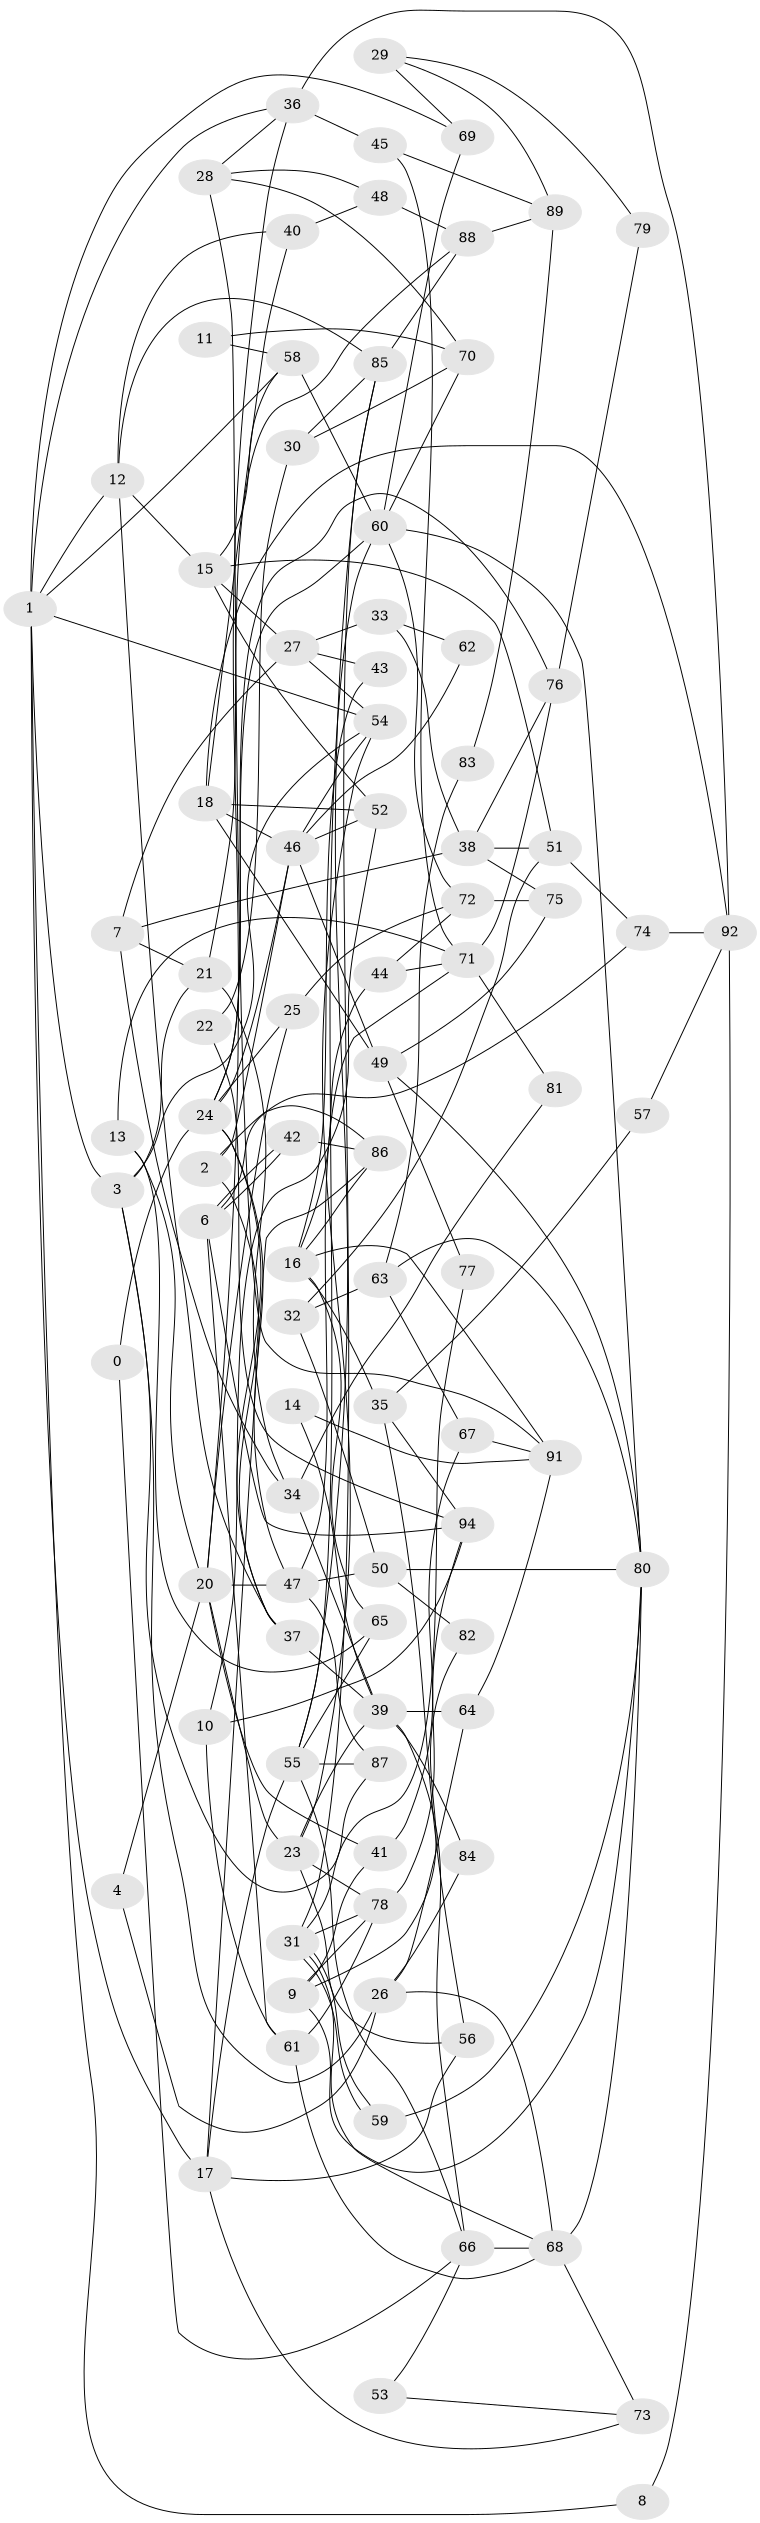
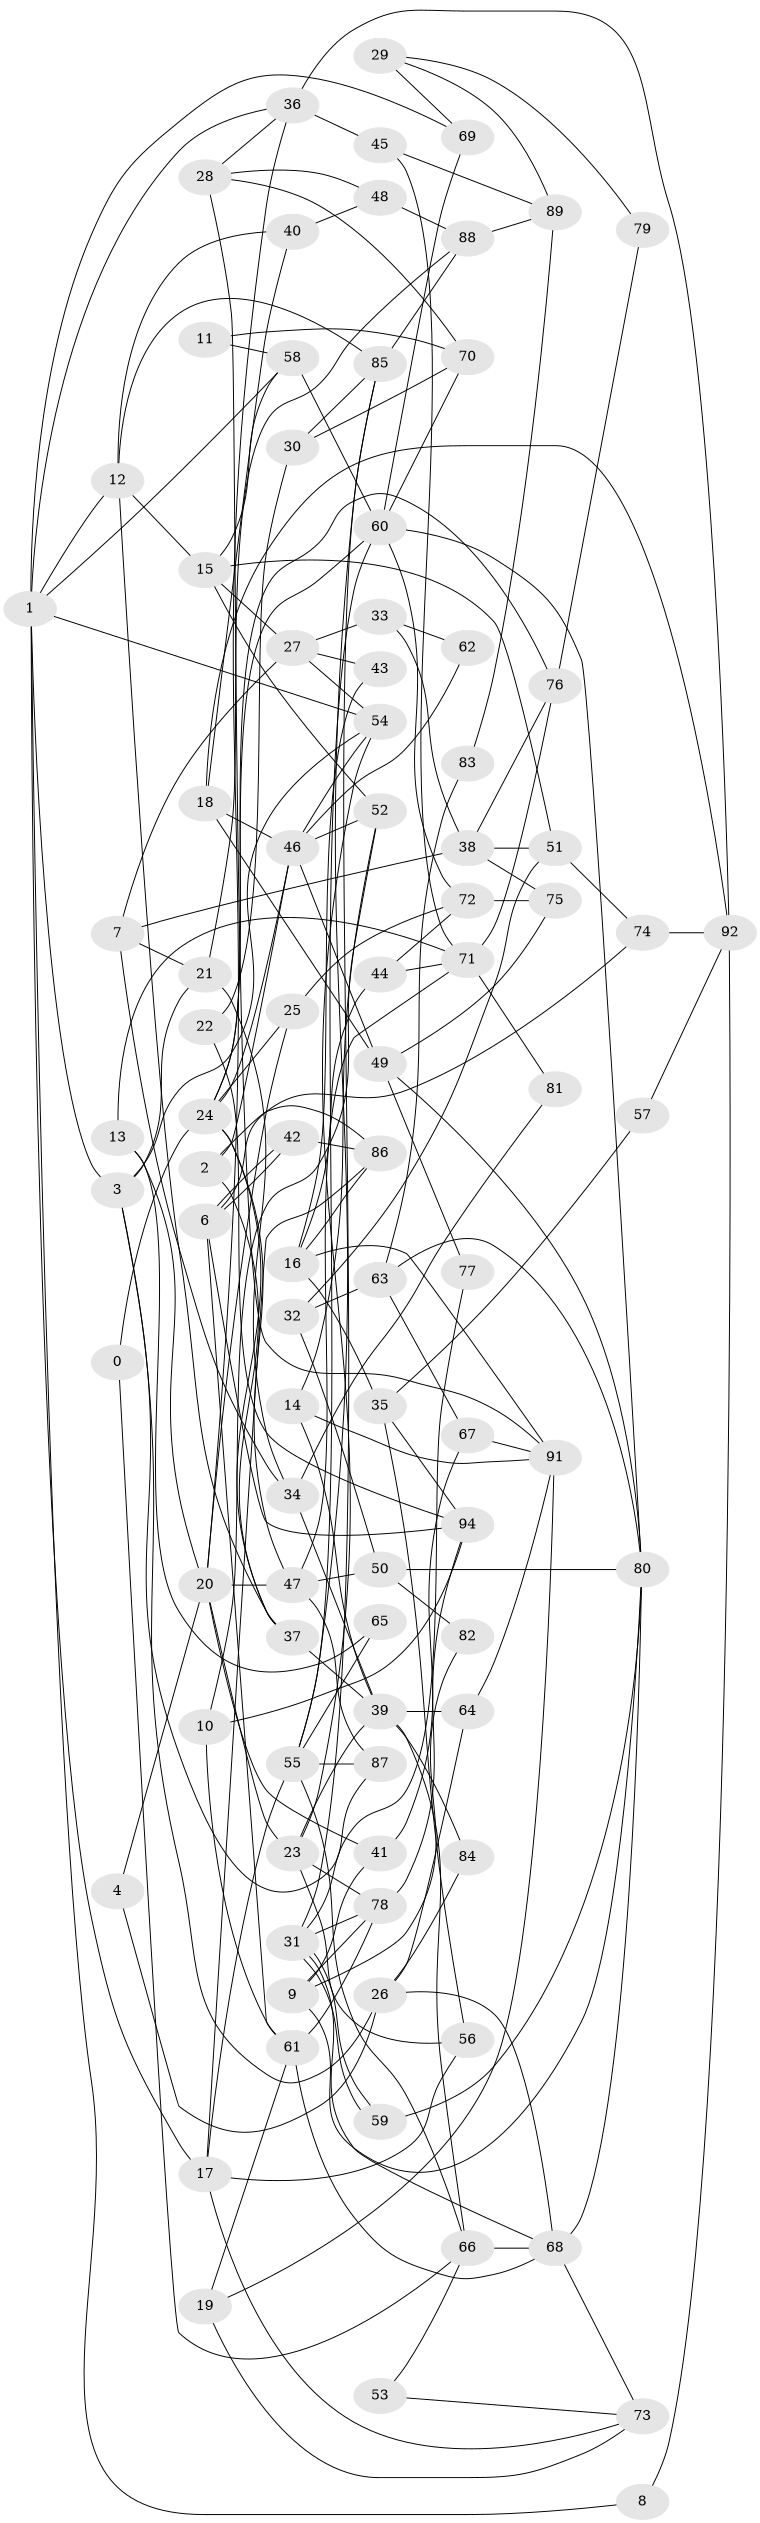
(293, 807) -> (339, 1224)
(336, 1443) -> none
none -> (205, 2306)
